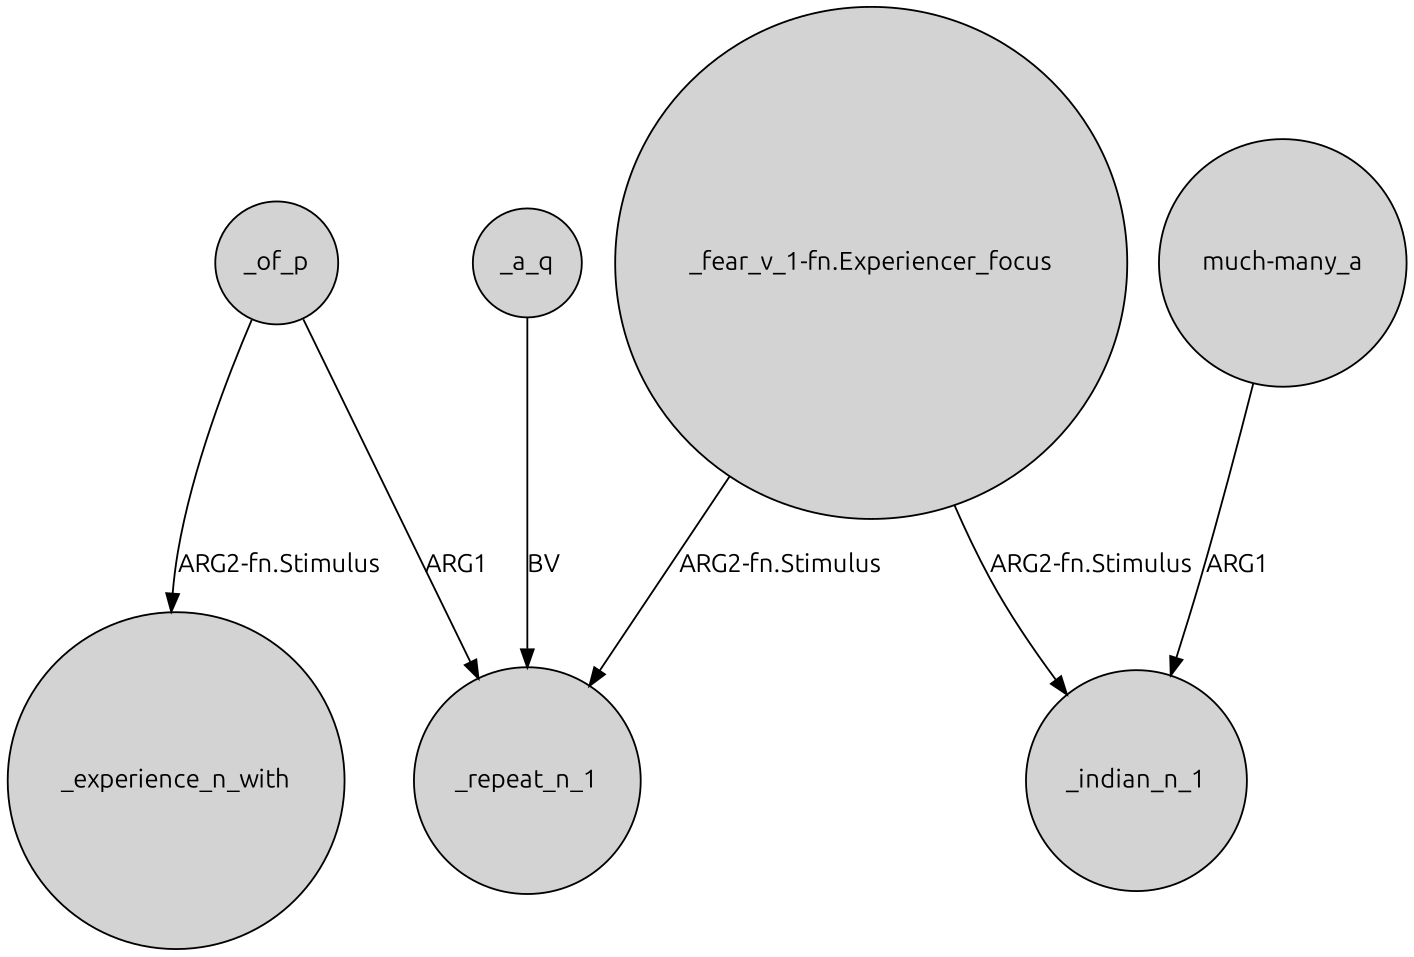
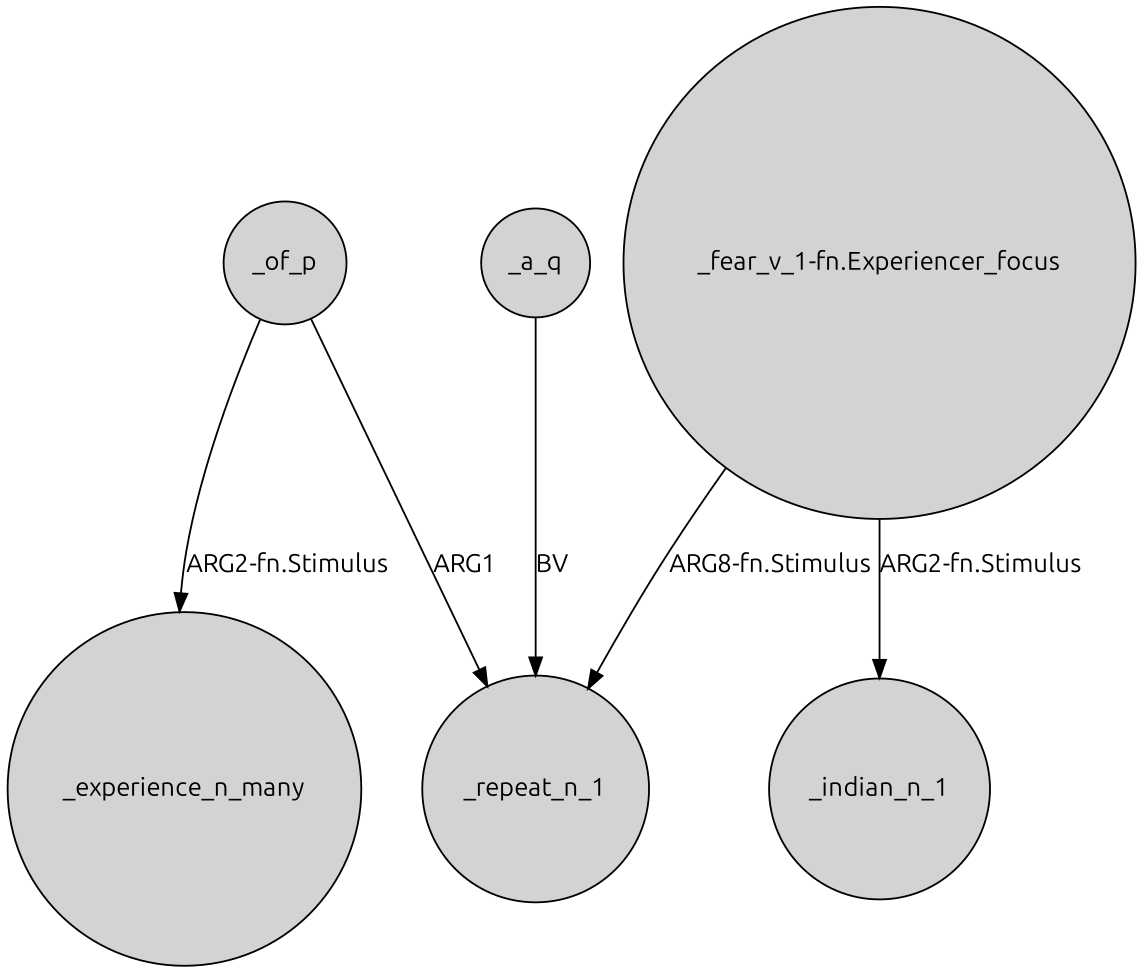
(1283, 263) -> none
(781, 565) -> (771, 565)
(176, 781) -> (184, 789)
